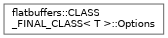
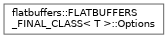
(84, 19) -> (84, 19)
